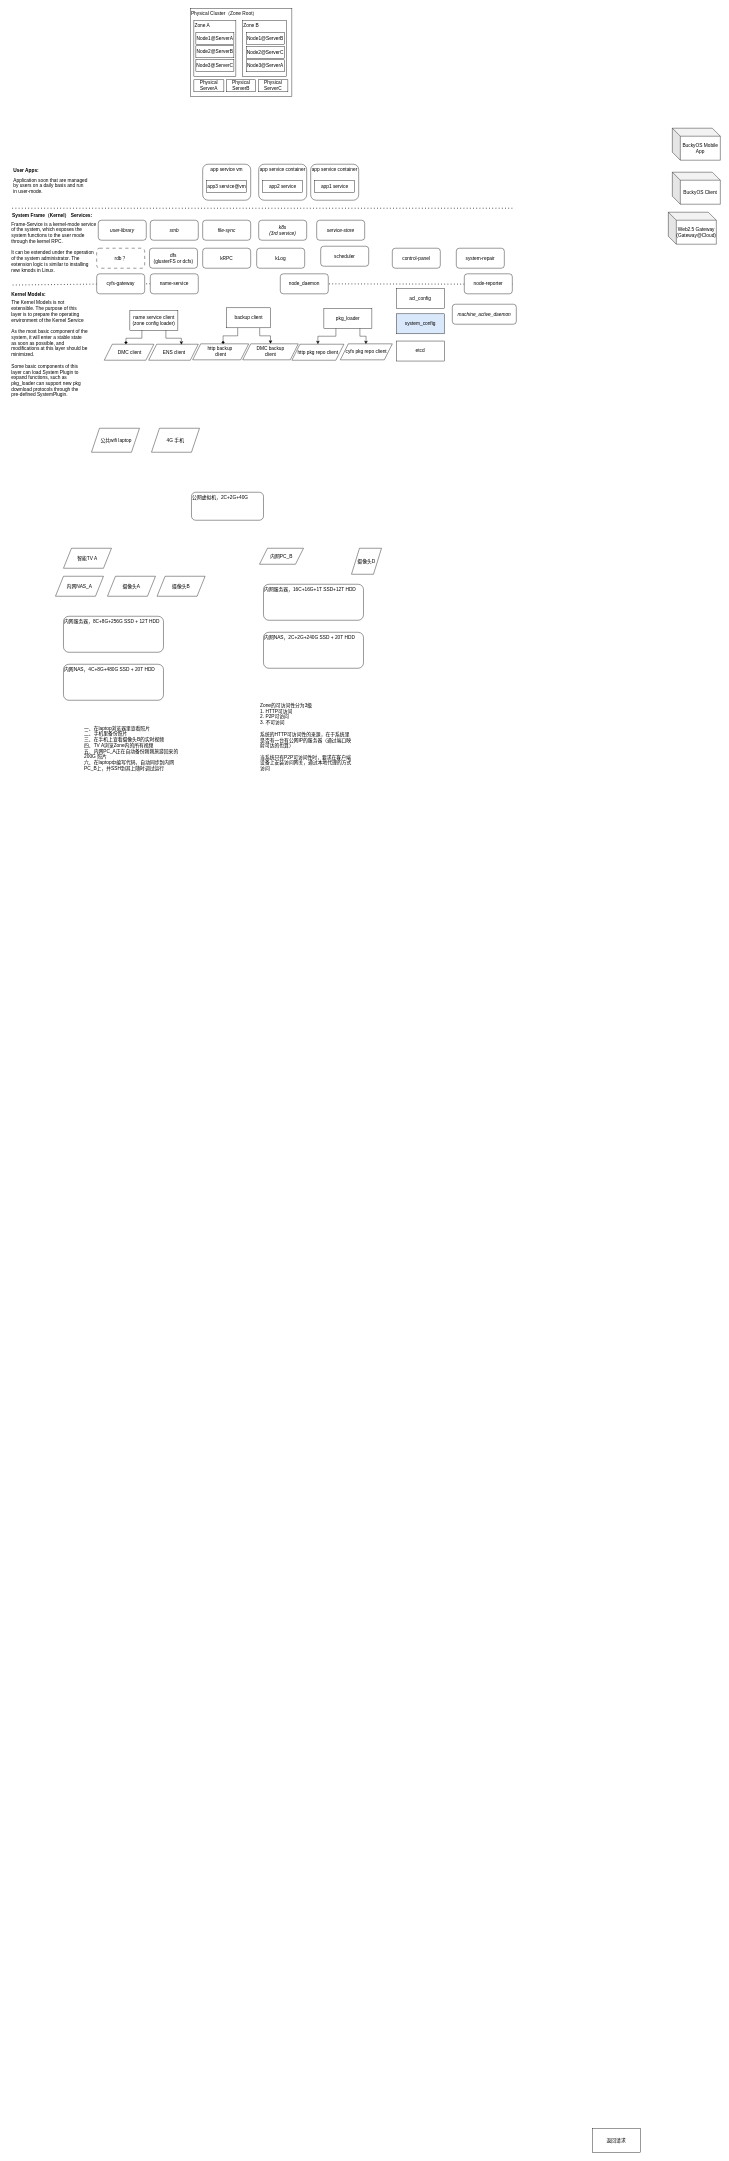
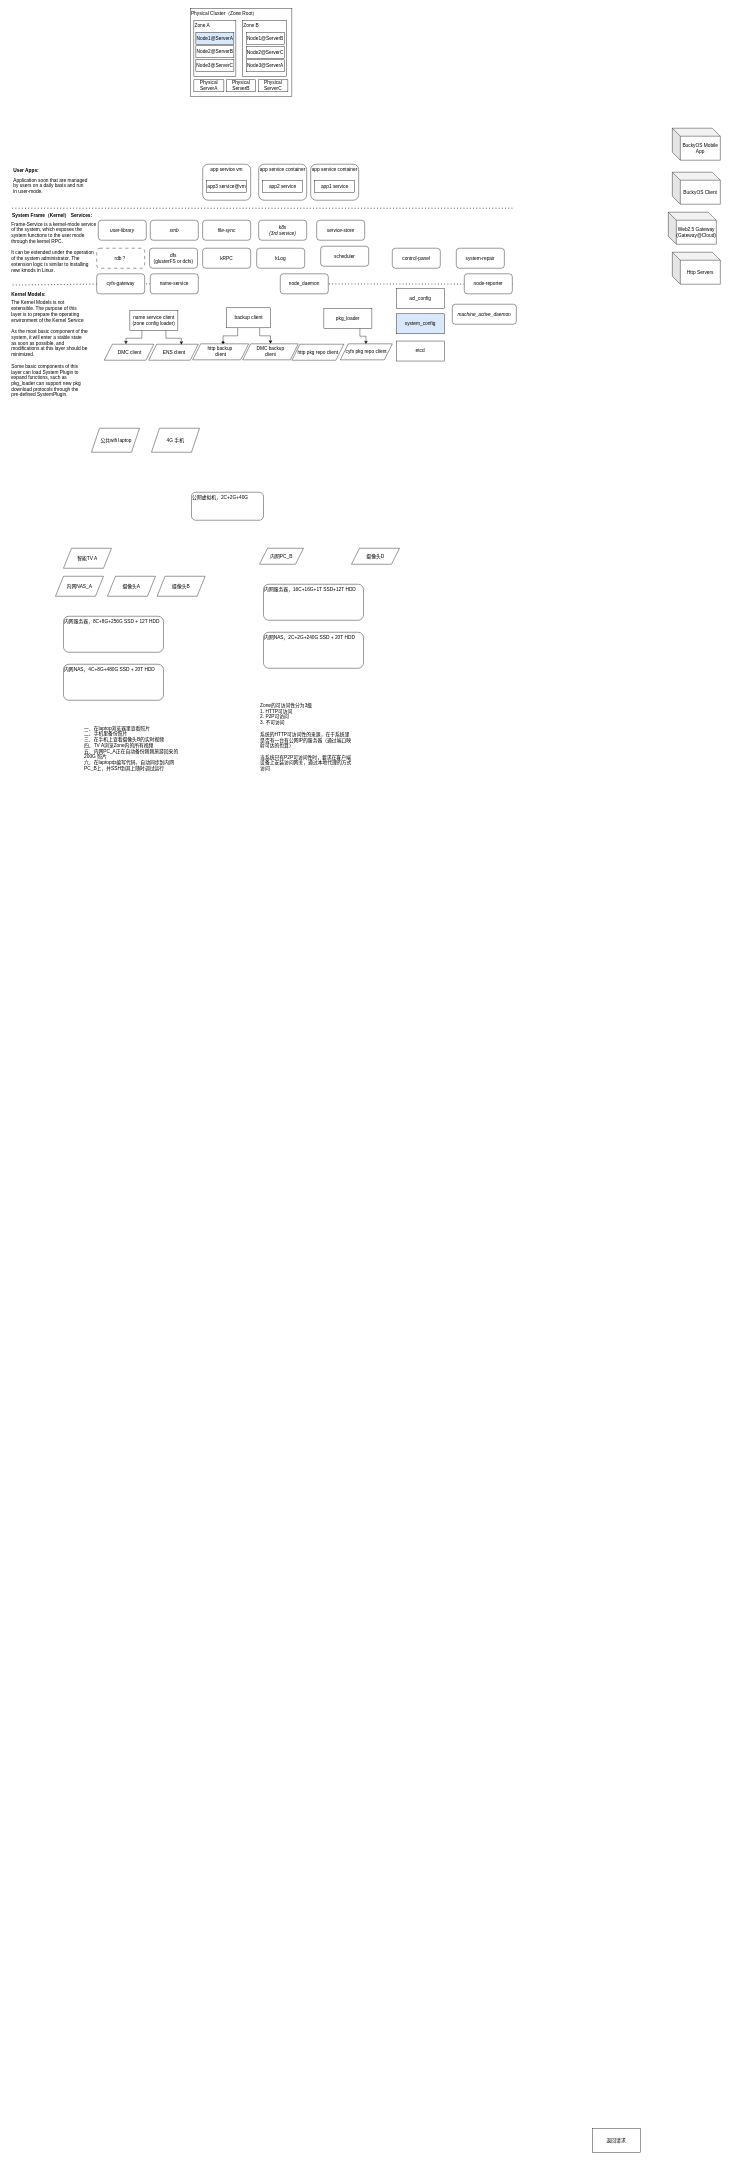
(215, 38) -> (215, 38)
none -> (696, 268)
(126, 340) -> (126, 341)
(318, 341) -> none
(366, 561) -> (375, 556)
